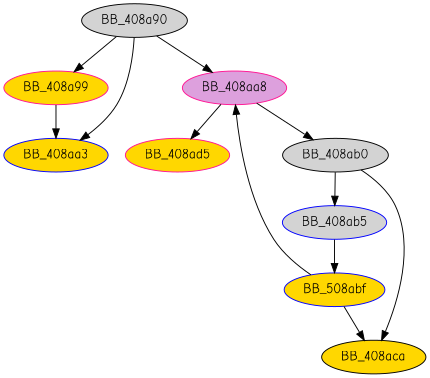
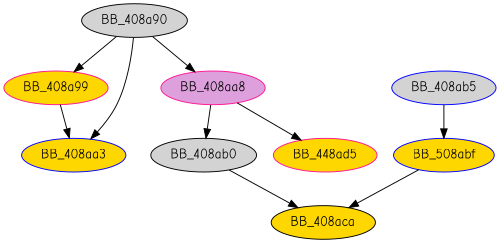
(178, 155) -> (325, 155)
(335, 184) -> none
(256, 204) -> none
